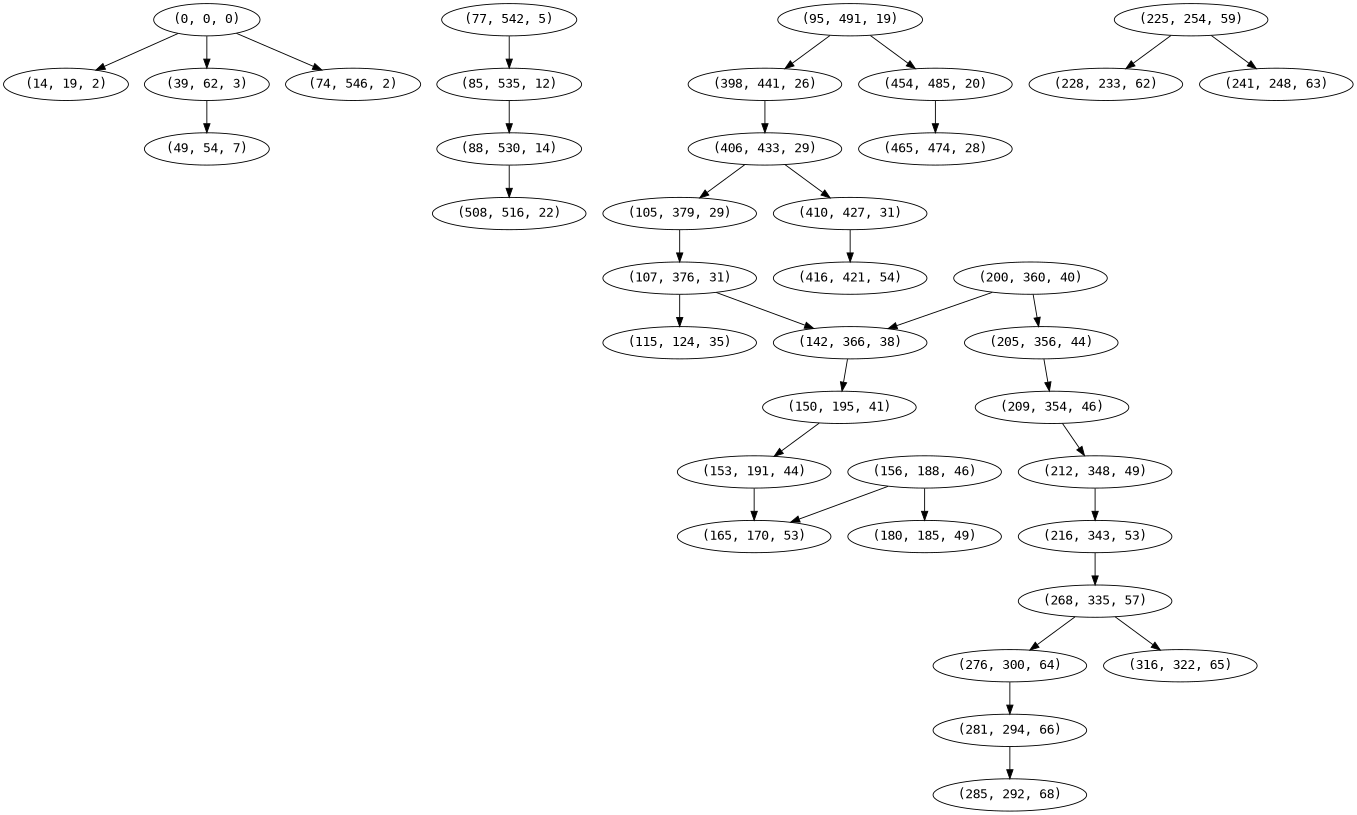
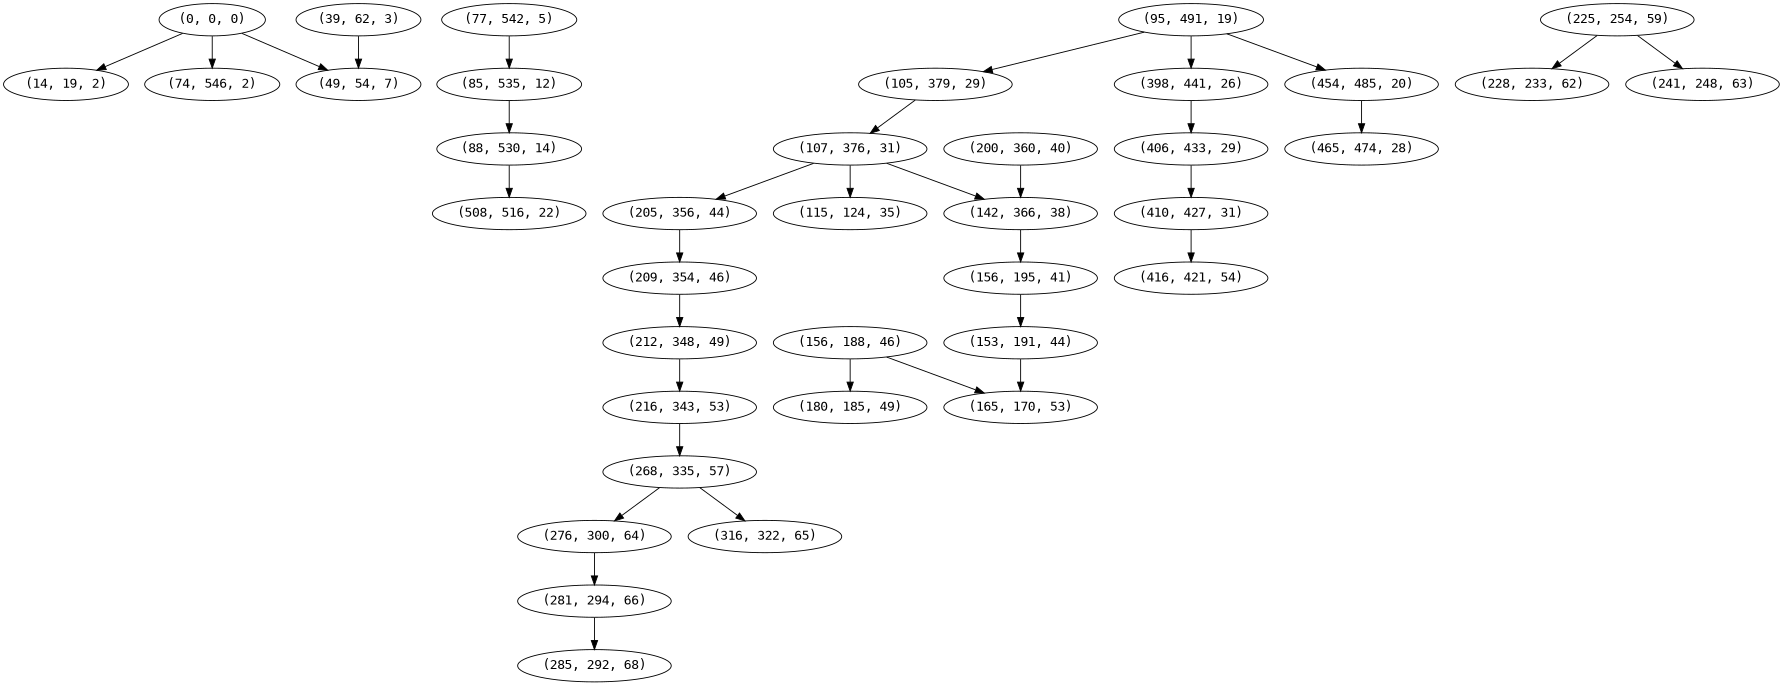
(207, 48) -> (281, 50)
(726, 179) -> (1068, 51)
(1035, 306) -> (769, 180)
(839, 407) -> (1021, 278)
